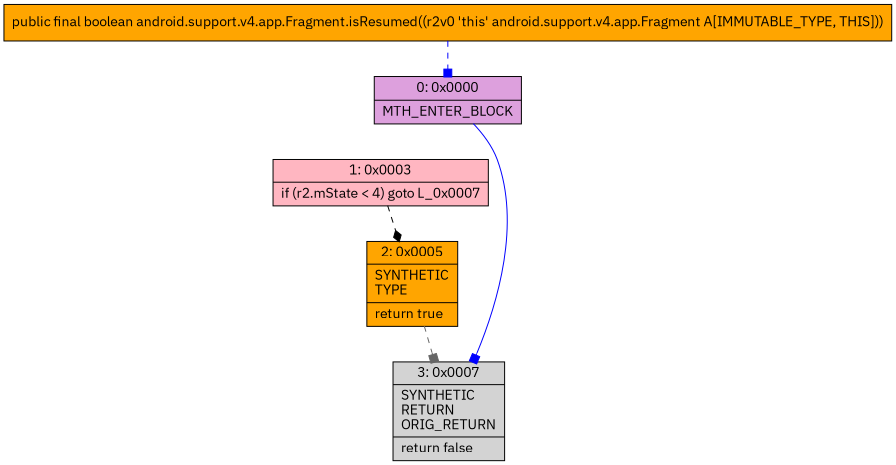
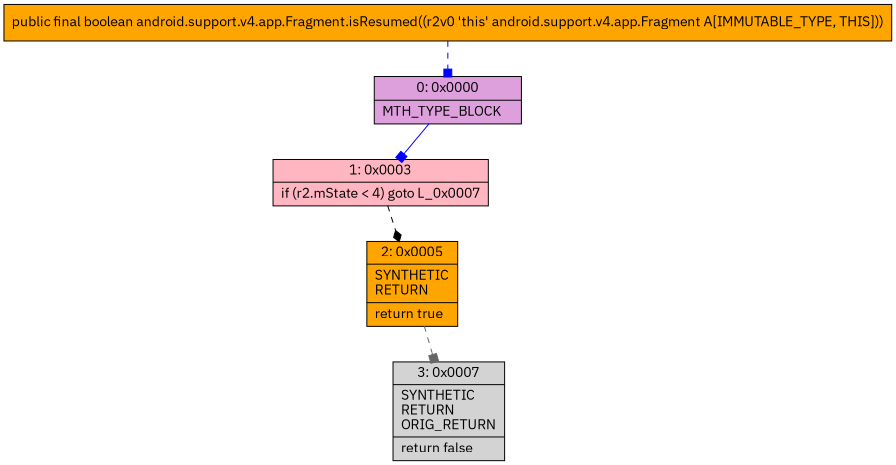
(448, 112) -> (442, 112)
(507, 236) -> (417, 138)
(392, 290) -> (402, 290)
